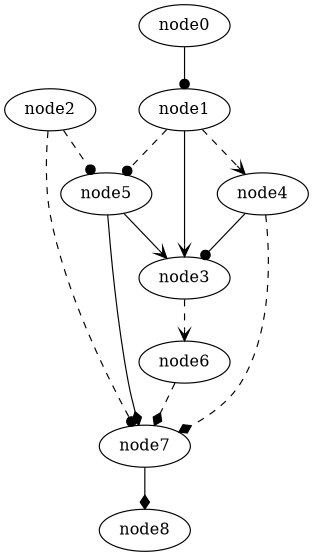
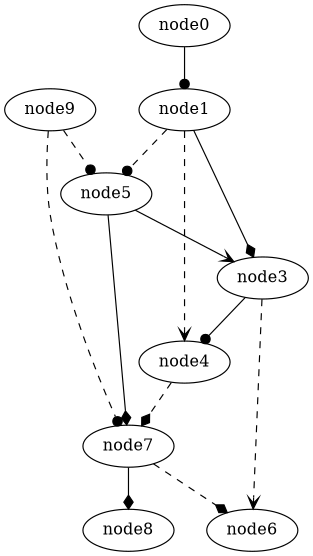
(50, 110) -> (50, 110)
(185, 188) -> (221, 187)
(227, 233) -> (227, 317)
(168, 398) -> (185, 484)
